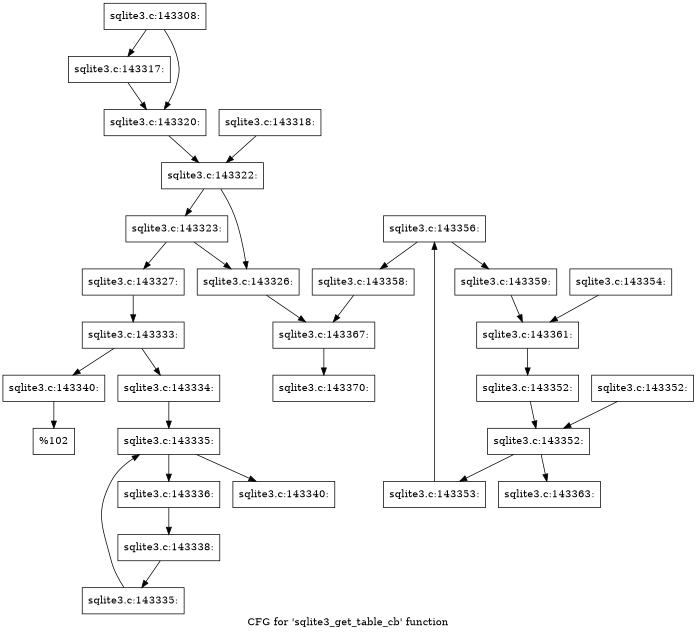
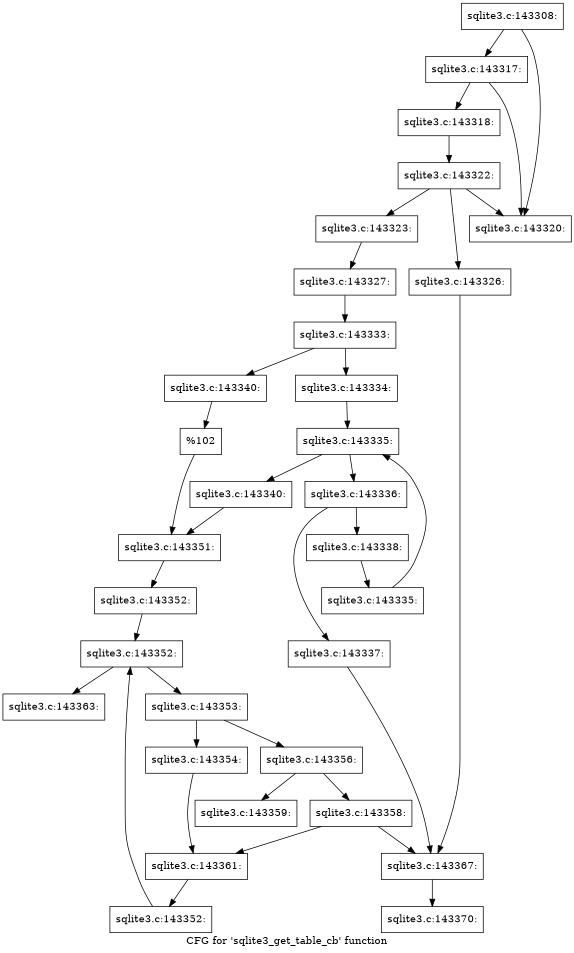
none -> (465, 93)
(181, 147) -> (482, 200)
(210, 253) -> none
(515, 305) -> (282, 839)
none -> (170, 548)
none -> (339, 654)
none -> (196, 730)
